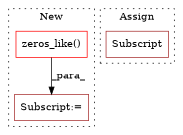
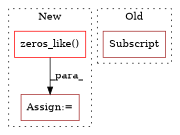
(137, 17) -> (134, 17)
(52, 108) -> (50, 108)
